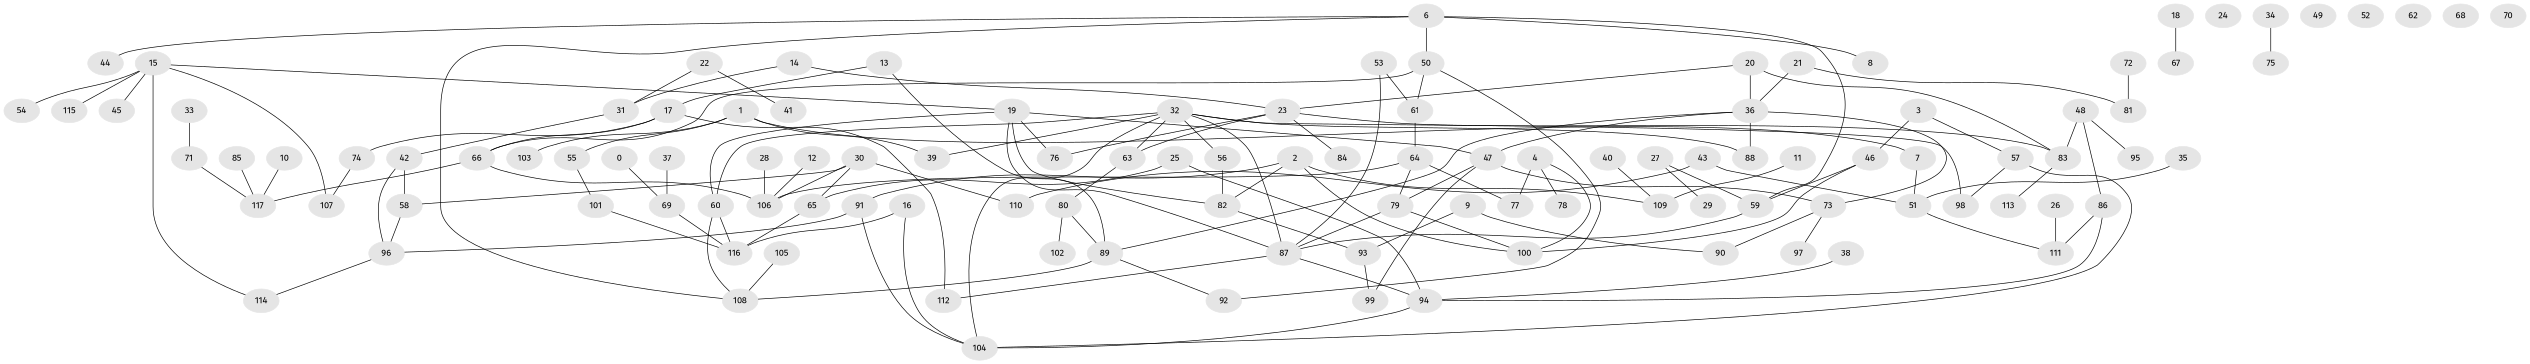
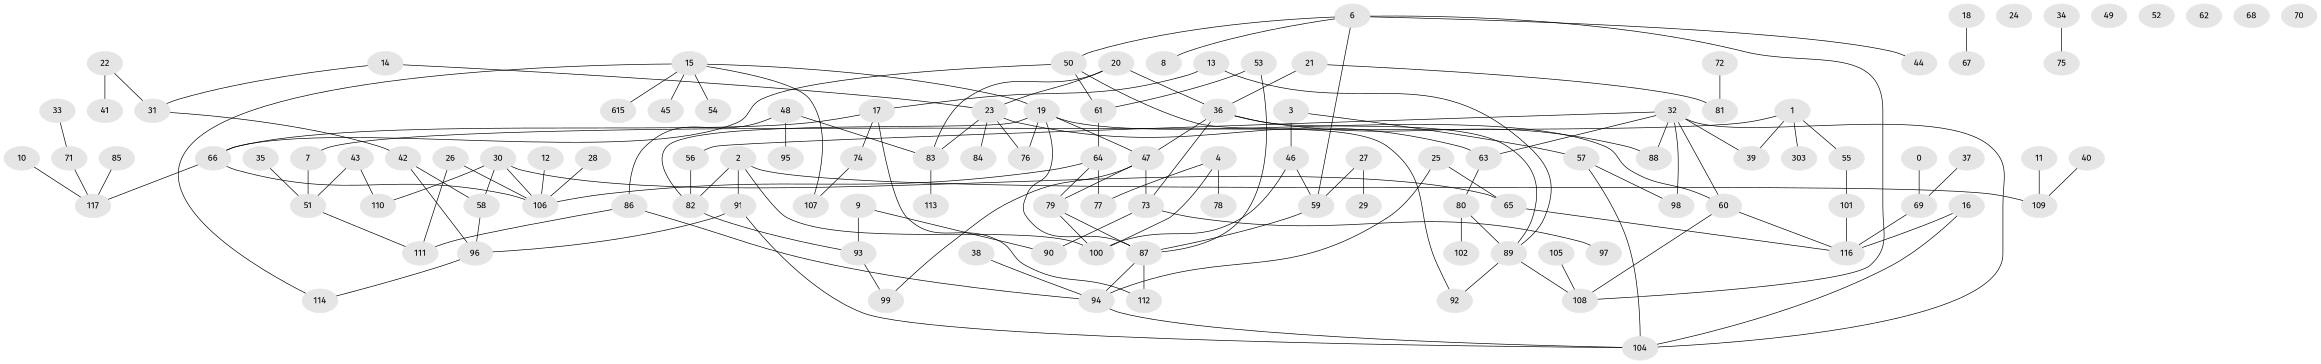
(69, 111) -> (618, 111)
(524, 158) -> (1799, 158)
(1256, 163) -> none
none -> (495, 182)
